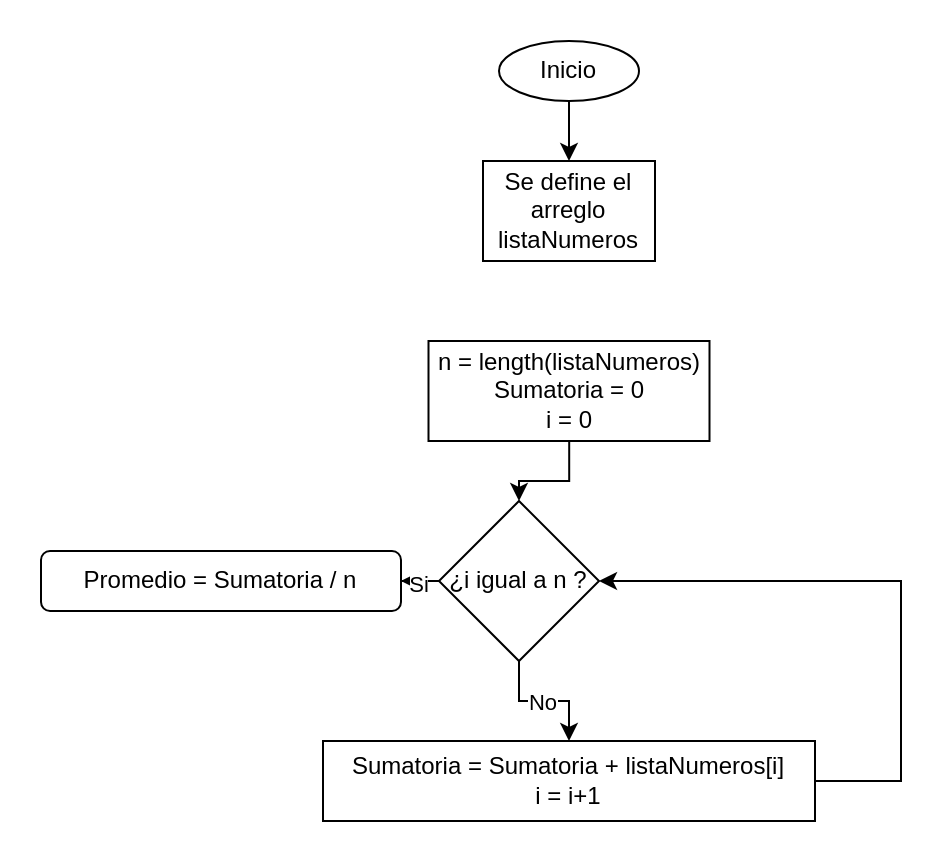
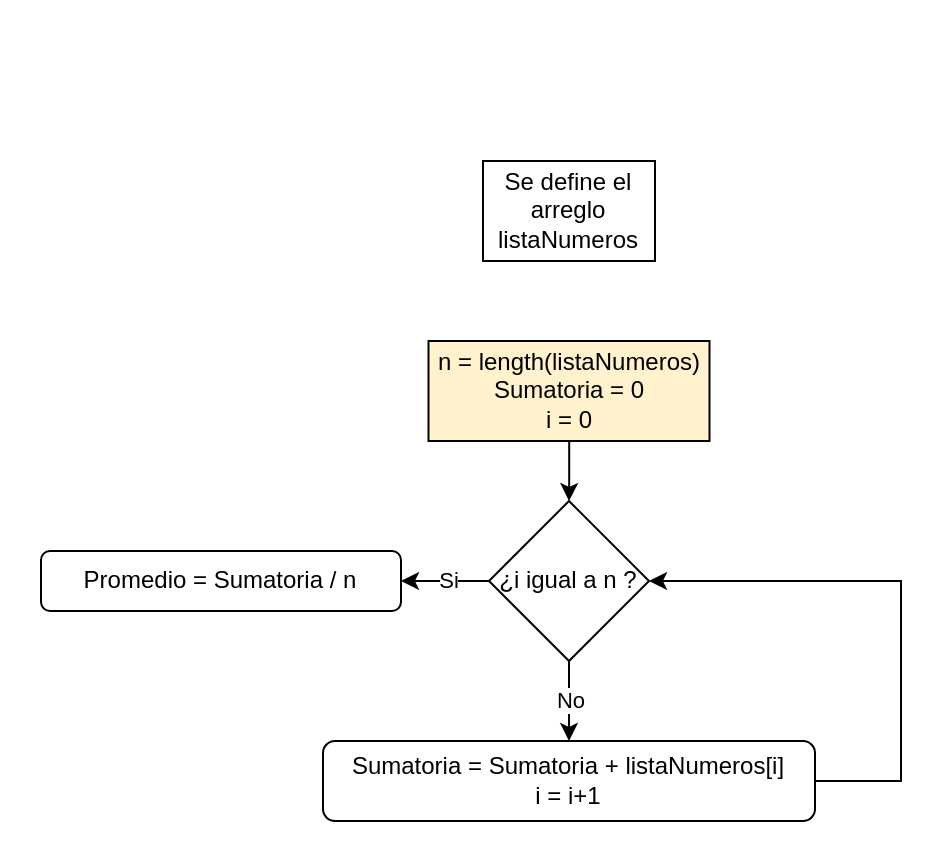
(569, 71) -> none
(569, 138) -> none
(569, 391) -> (569, 391)
(519, 581) -> (569, 581)
(569, 781) -> (569, 781)
